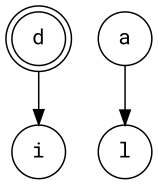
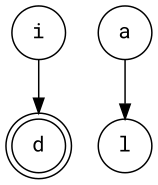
(39, 90) -> (39, 79)
